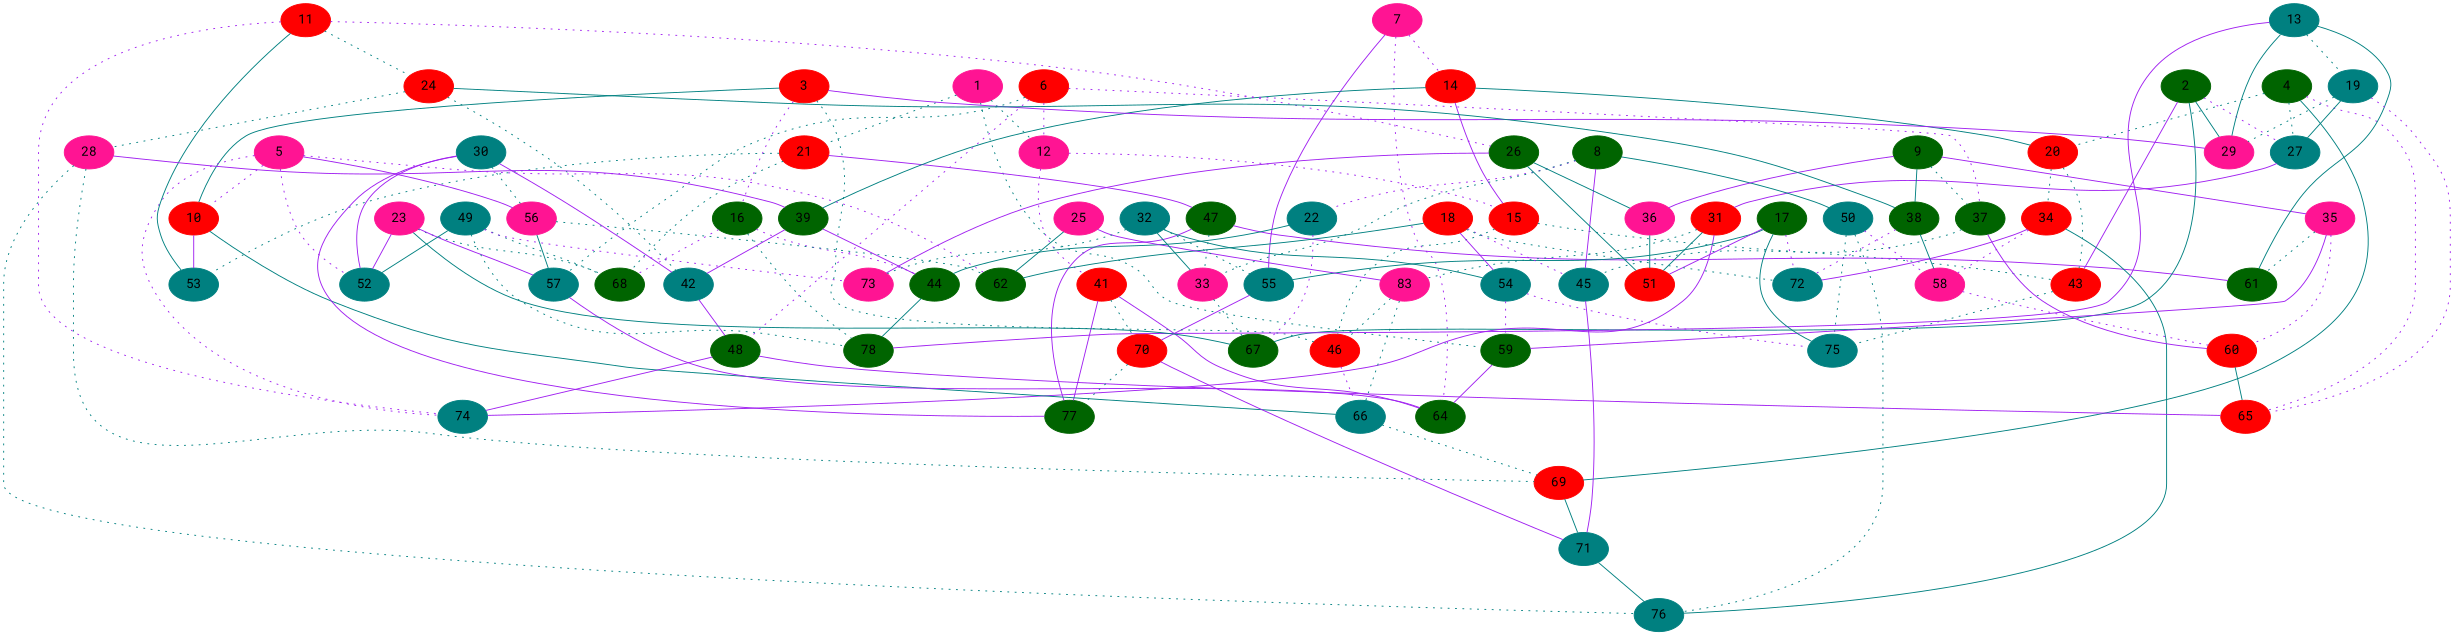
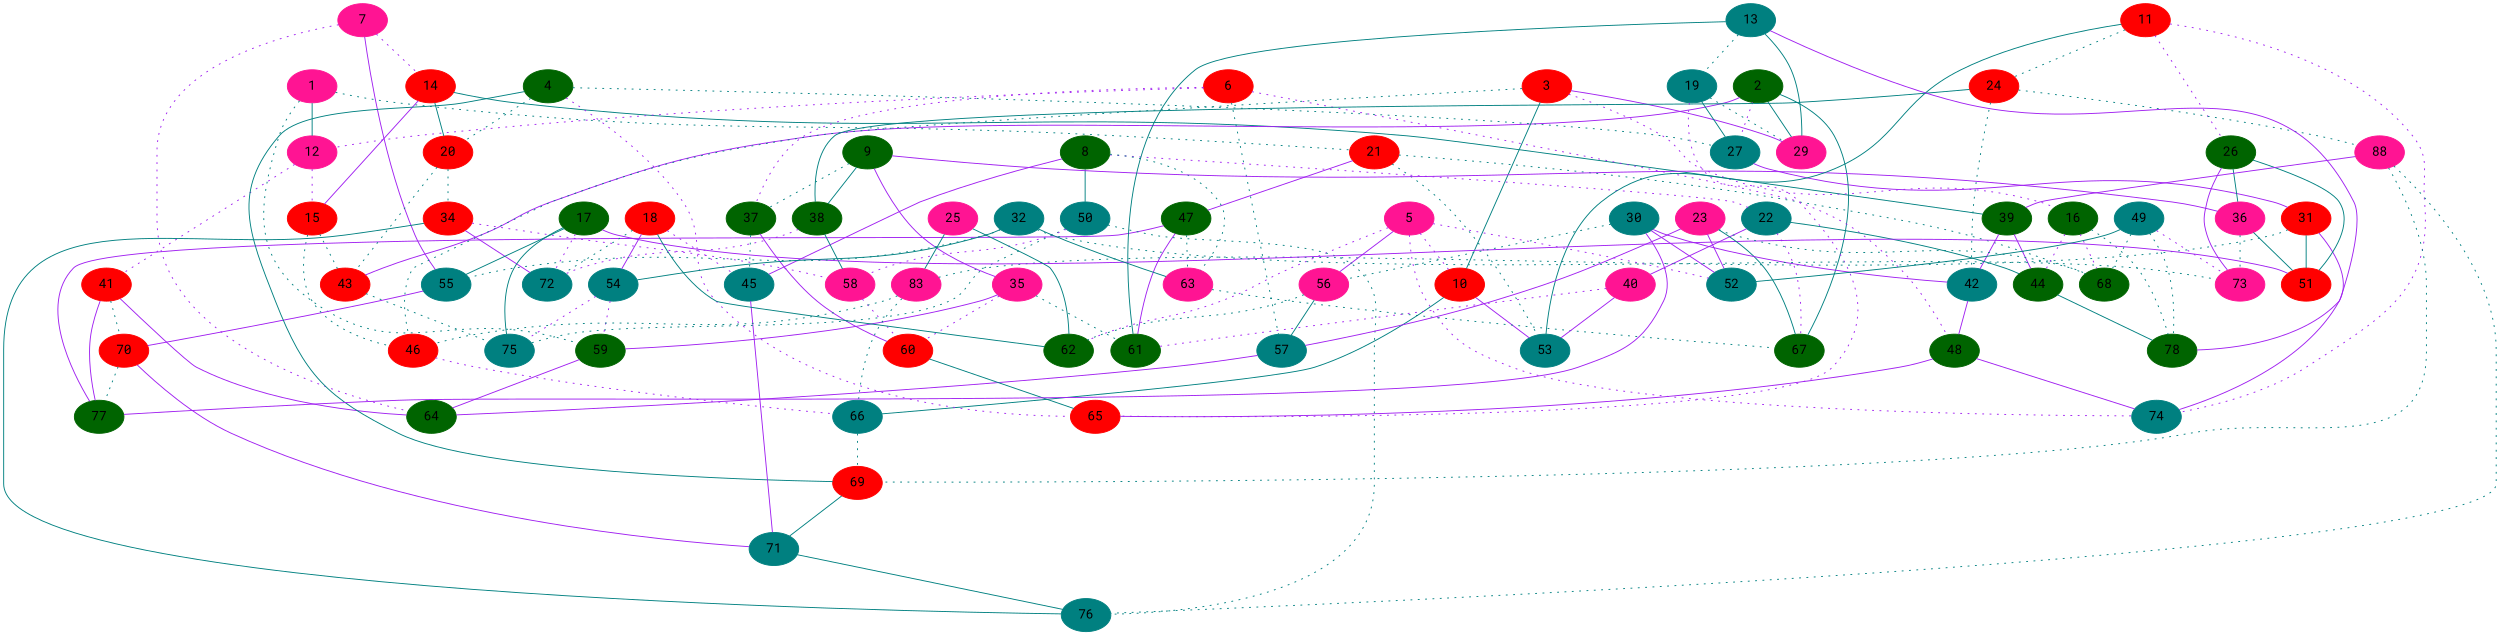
(1013, 121) -> (312, 125)
(89, 152) -> (2380, 152)
none -> (2240, 252)
(1238, 258) -> (935, 252)
(1203, 285) -> (1188, 285)
none -> (1630, 285)
